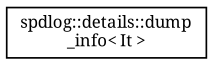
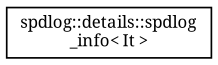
(107, 33) -> (109, 33)
